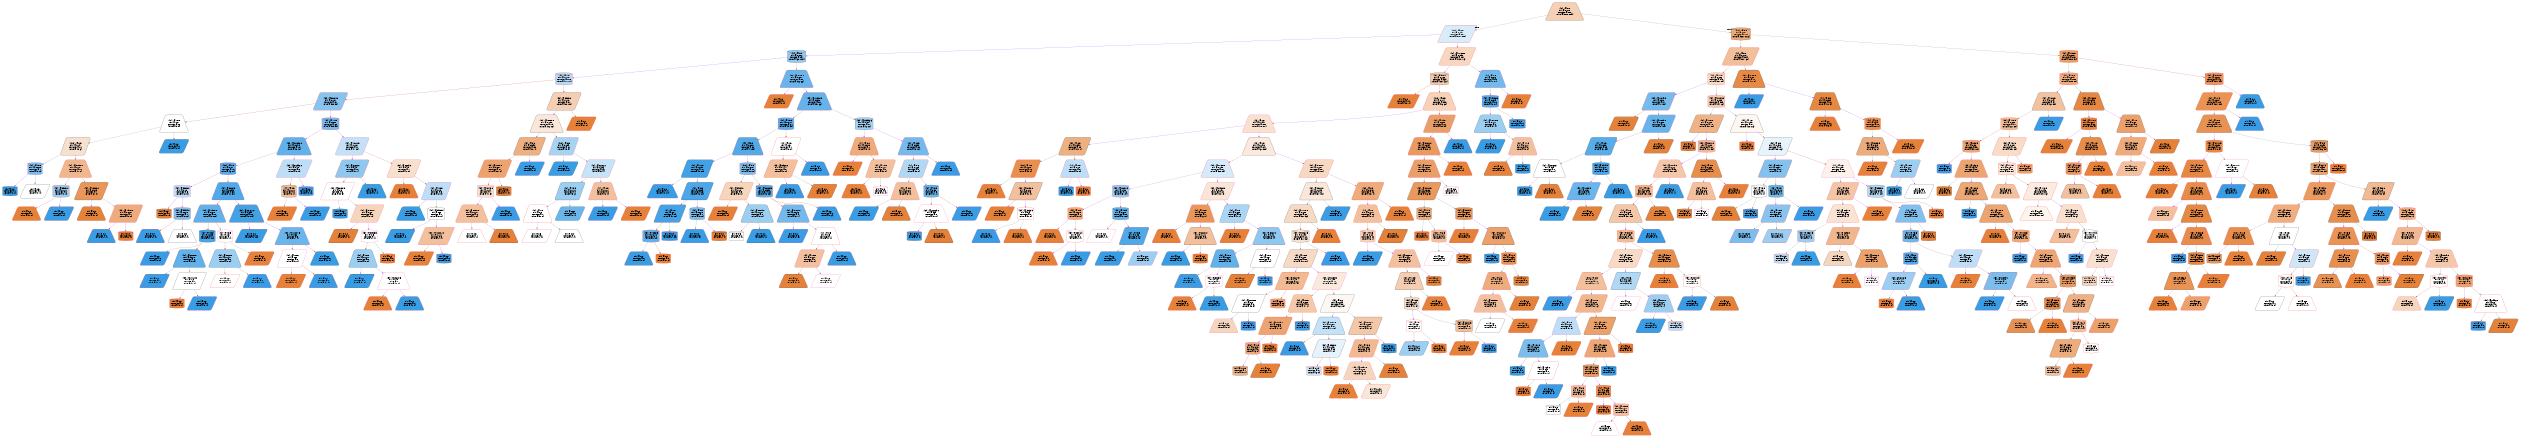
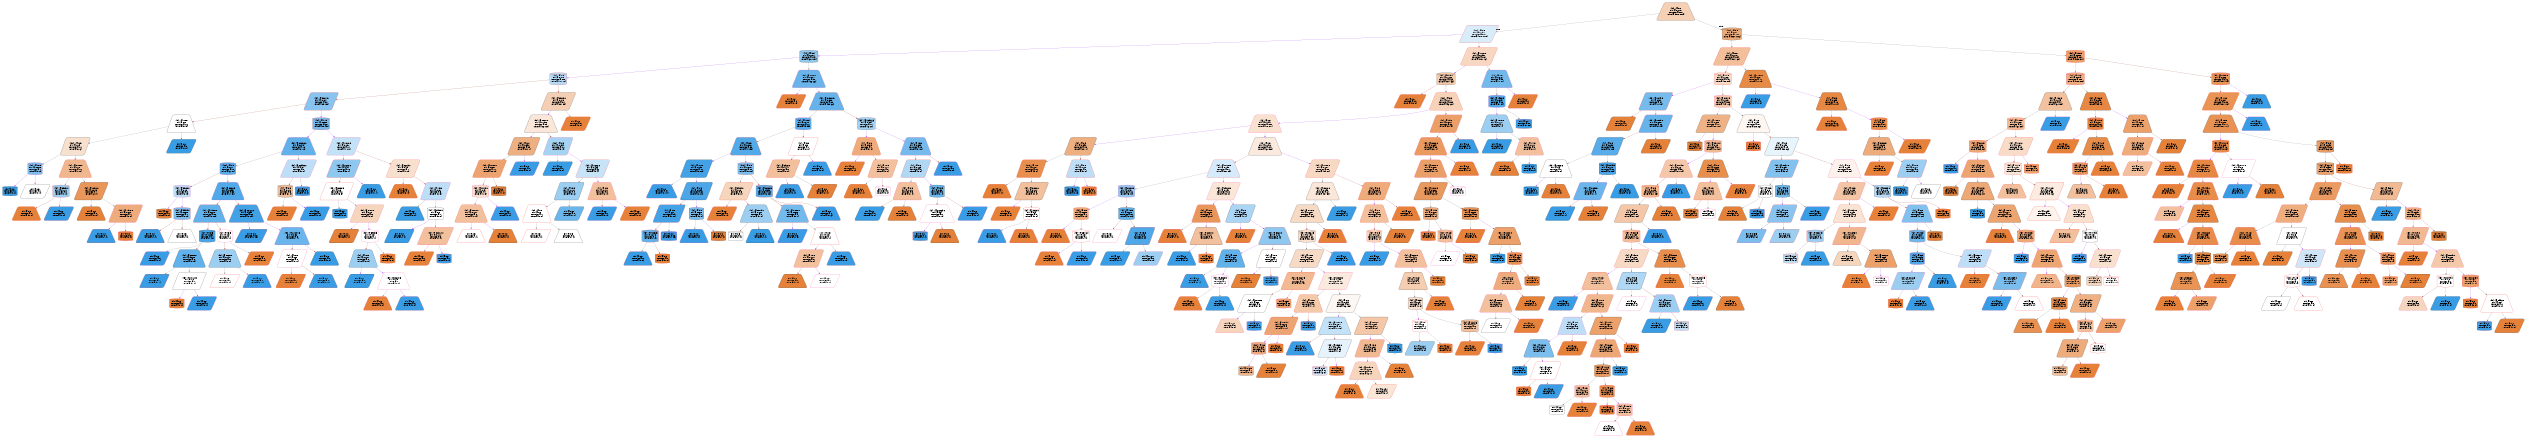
(1626, 214) -> (1631, 214)
